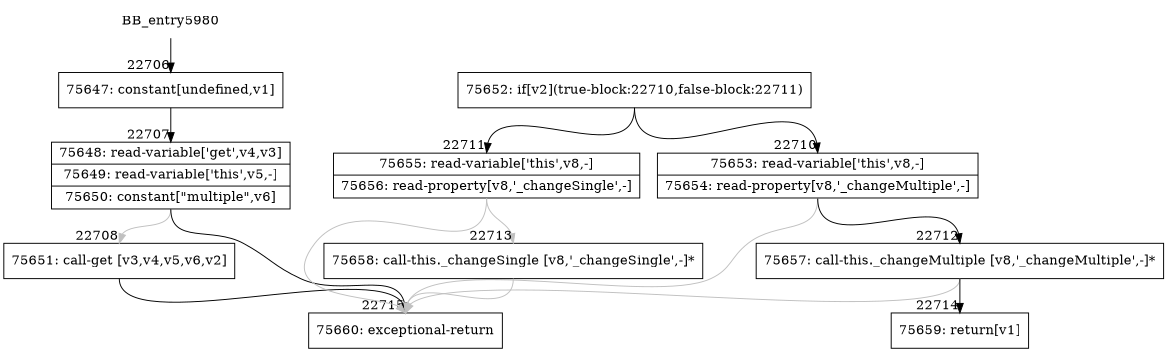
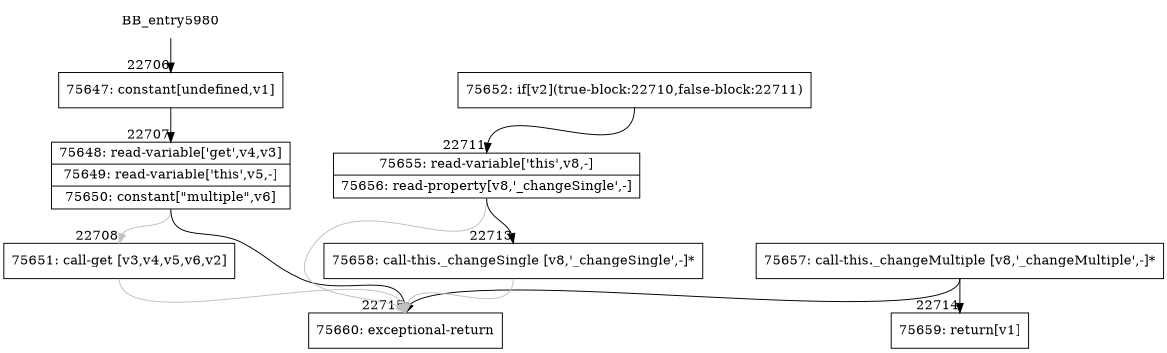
(818, 176) -> none
(496, 218) -> (496, 218)
(258, 296) -> (258, 296)
(687, 296) -> (687, 296)
